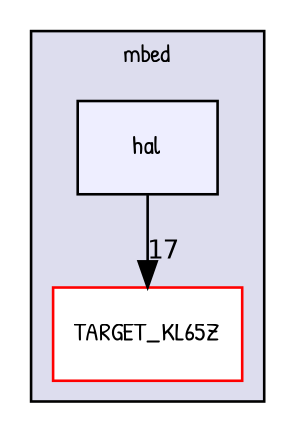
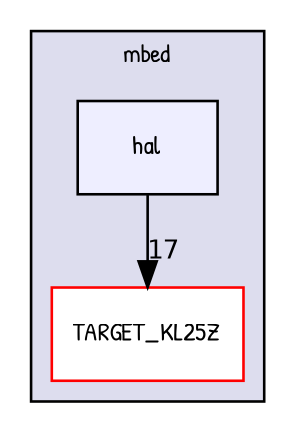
(148, 334) -> (148, 334)
